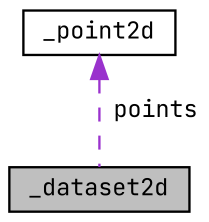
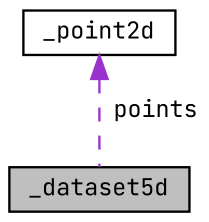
(99, 189) -> (99, 189)
